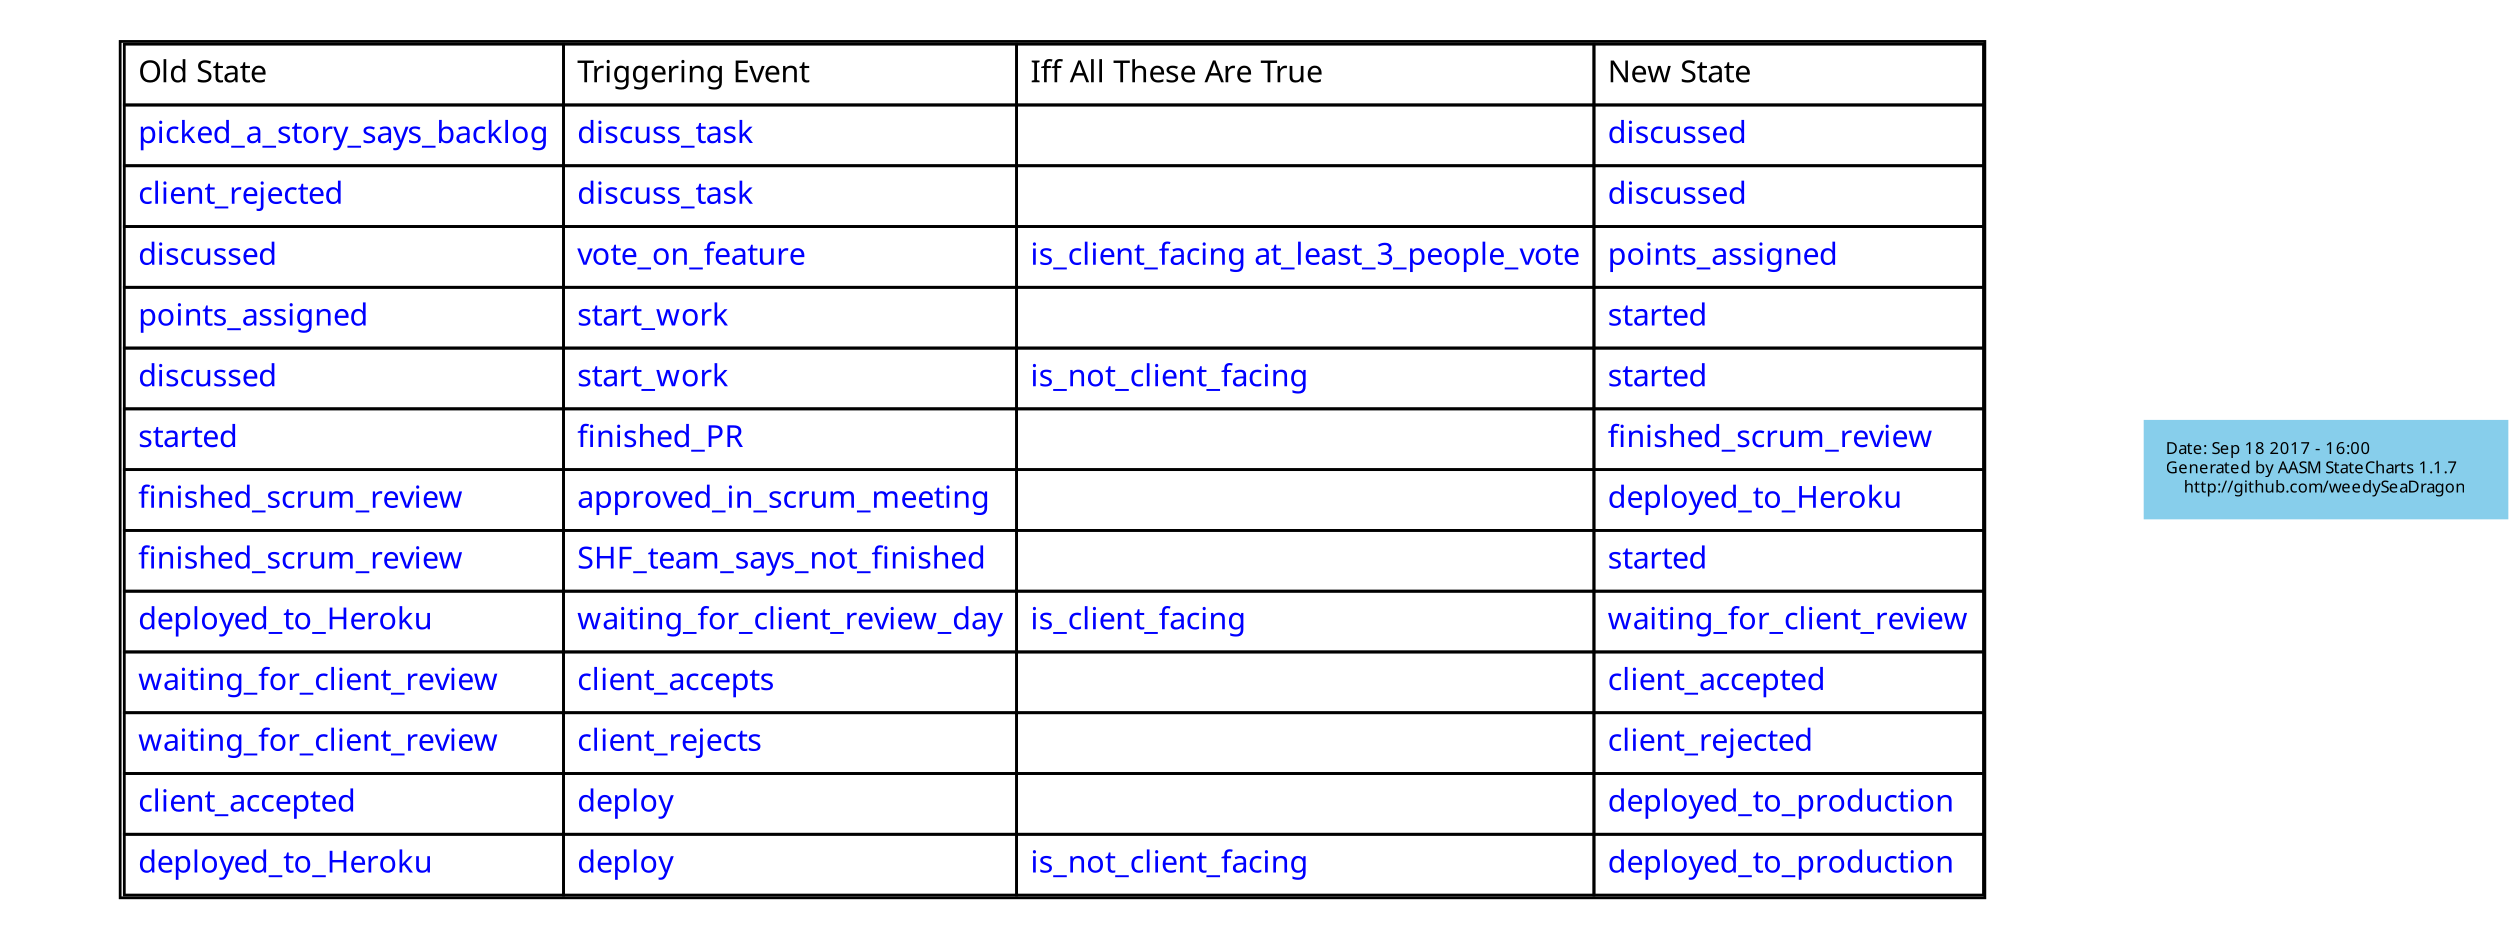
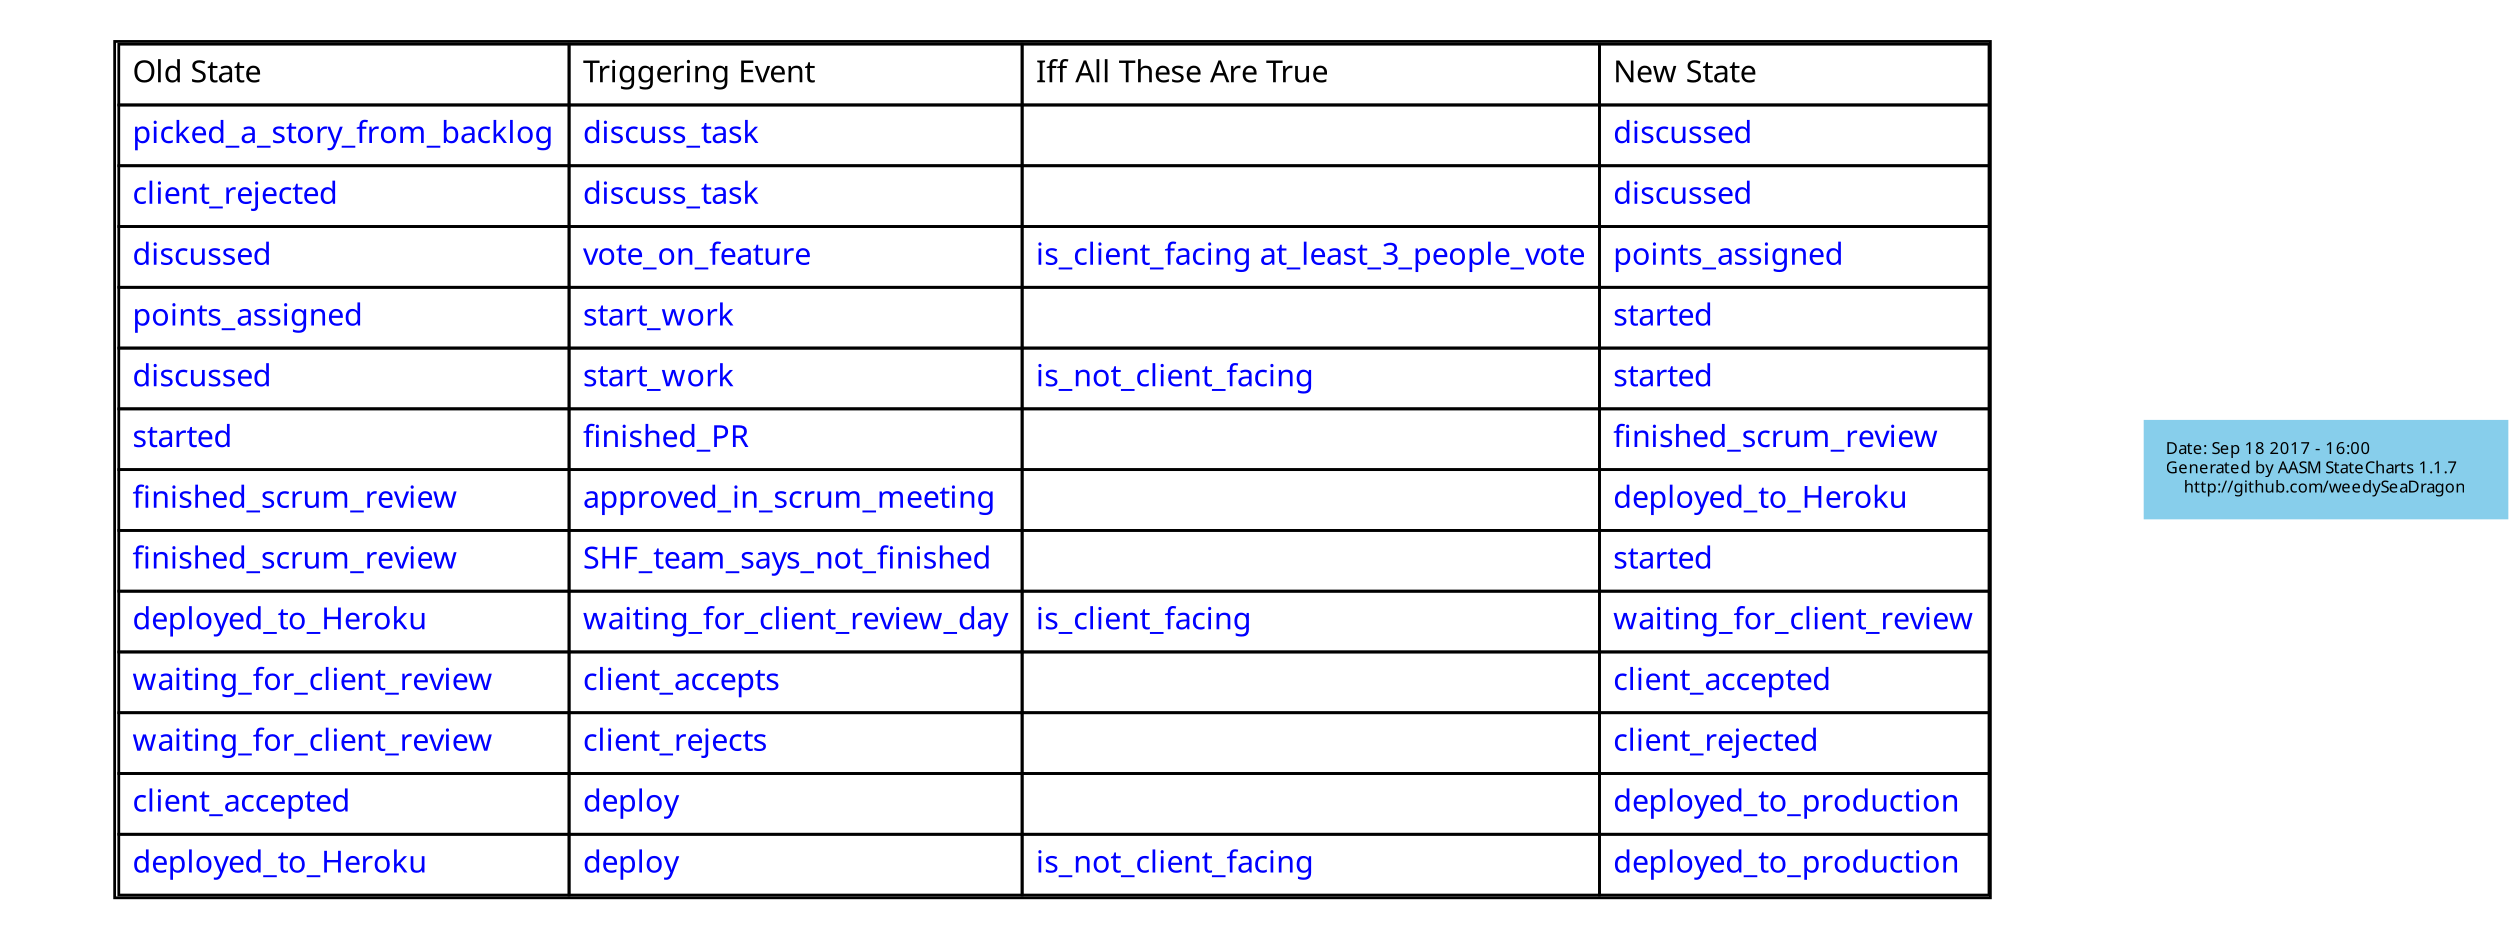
(344, 134) -> (344, 134)
